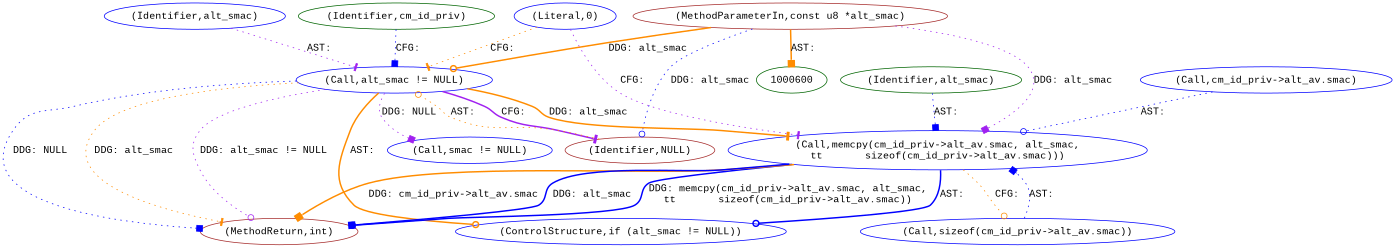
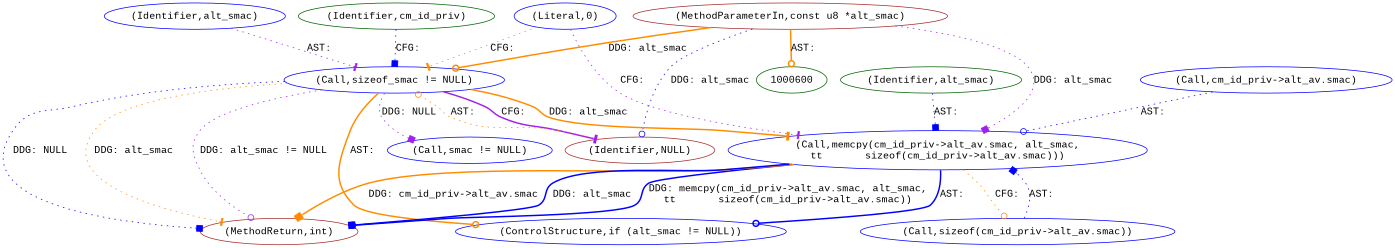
(791, 44) -> (791, 45)
(394, 80) -> (394, 80)
